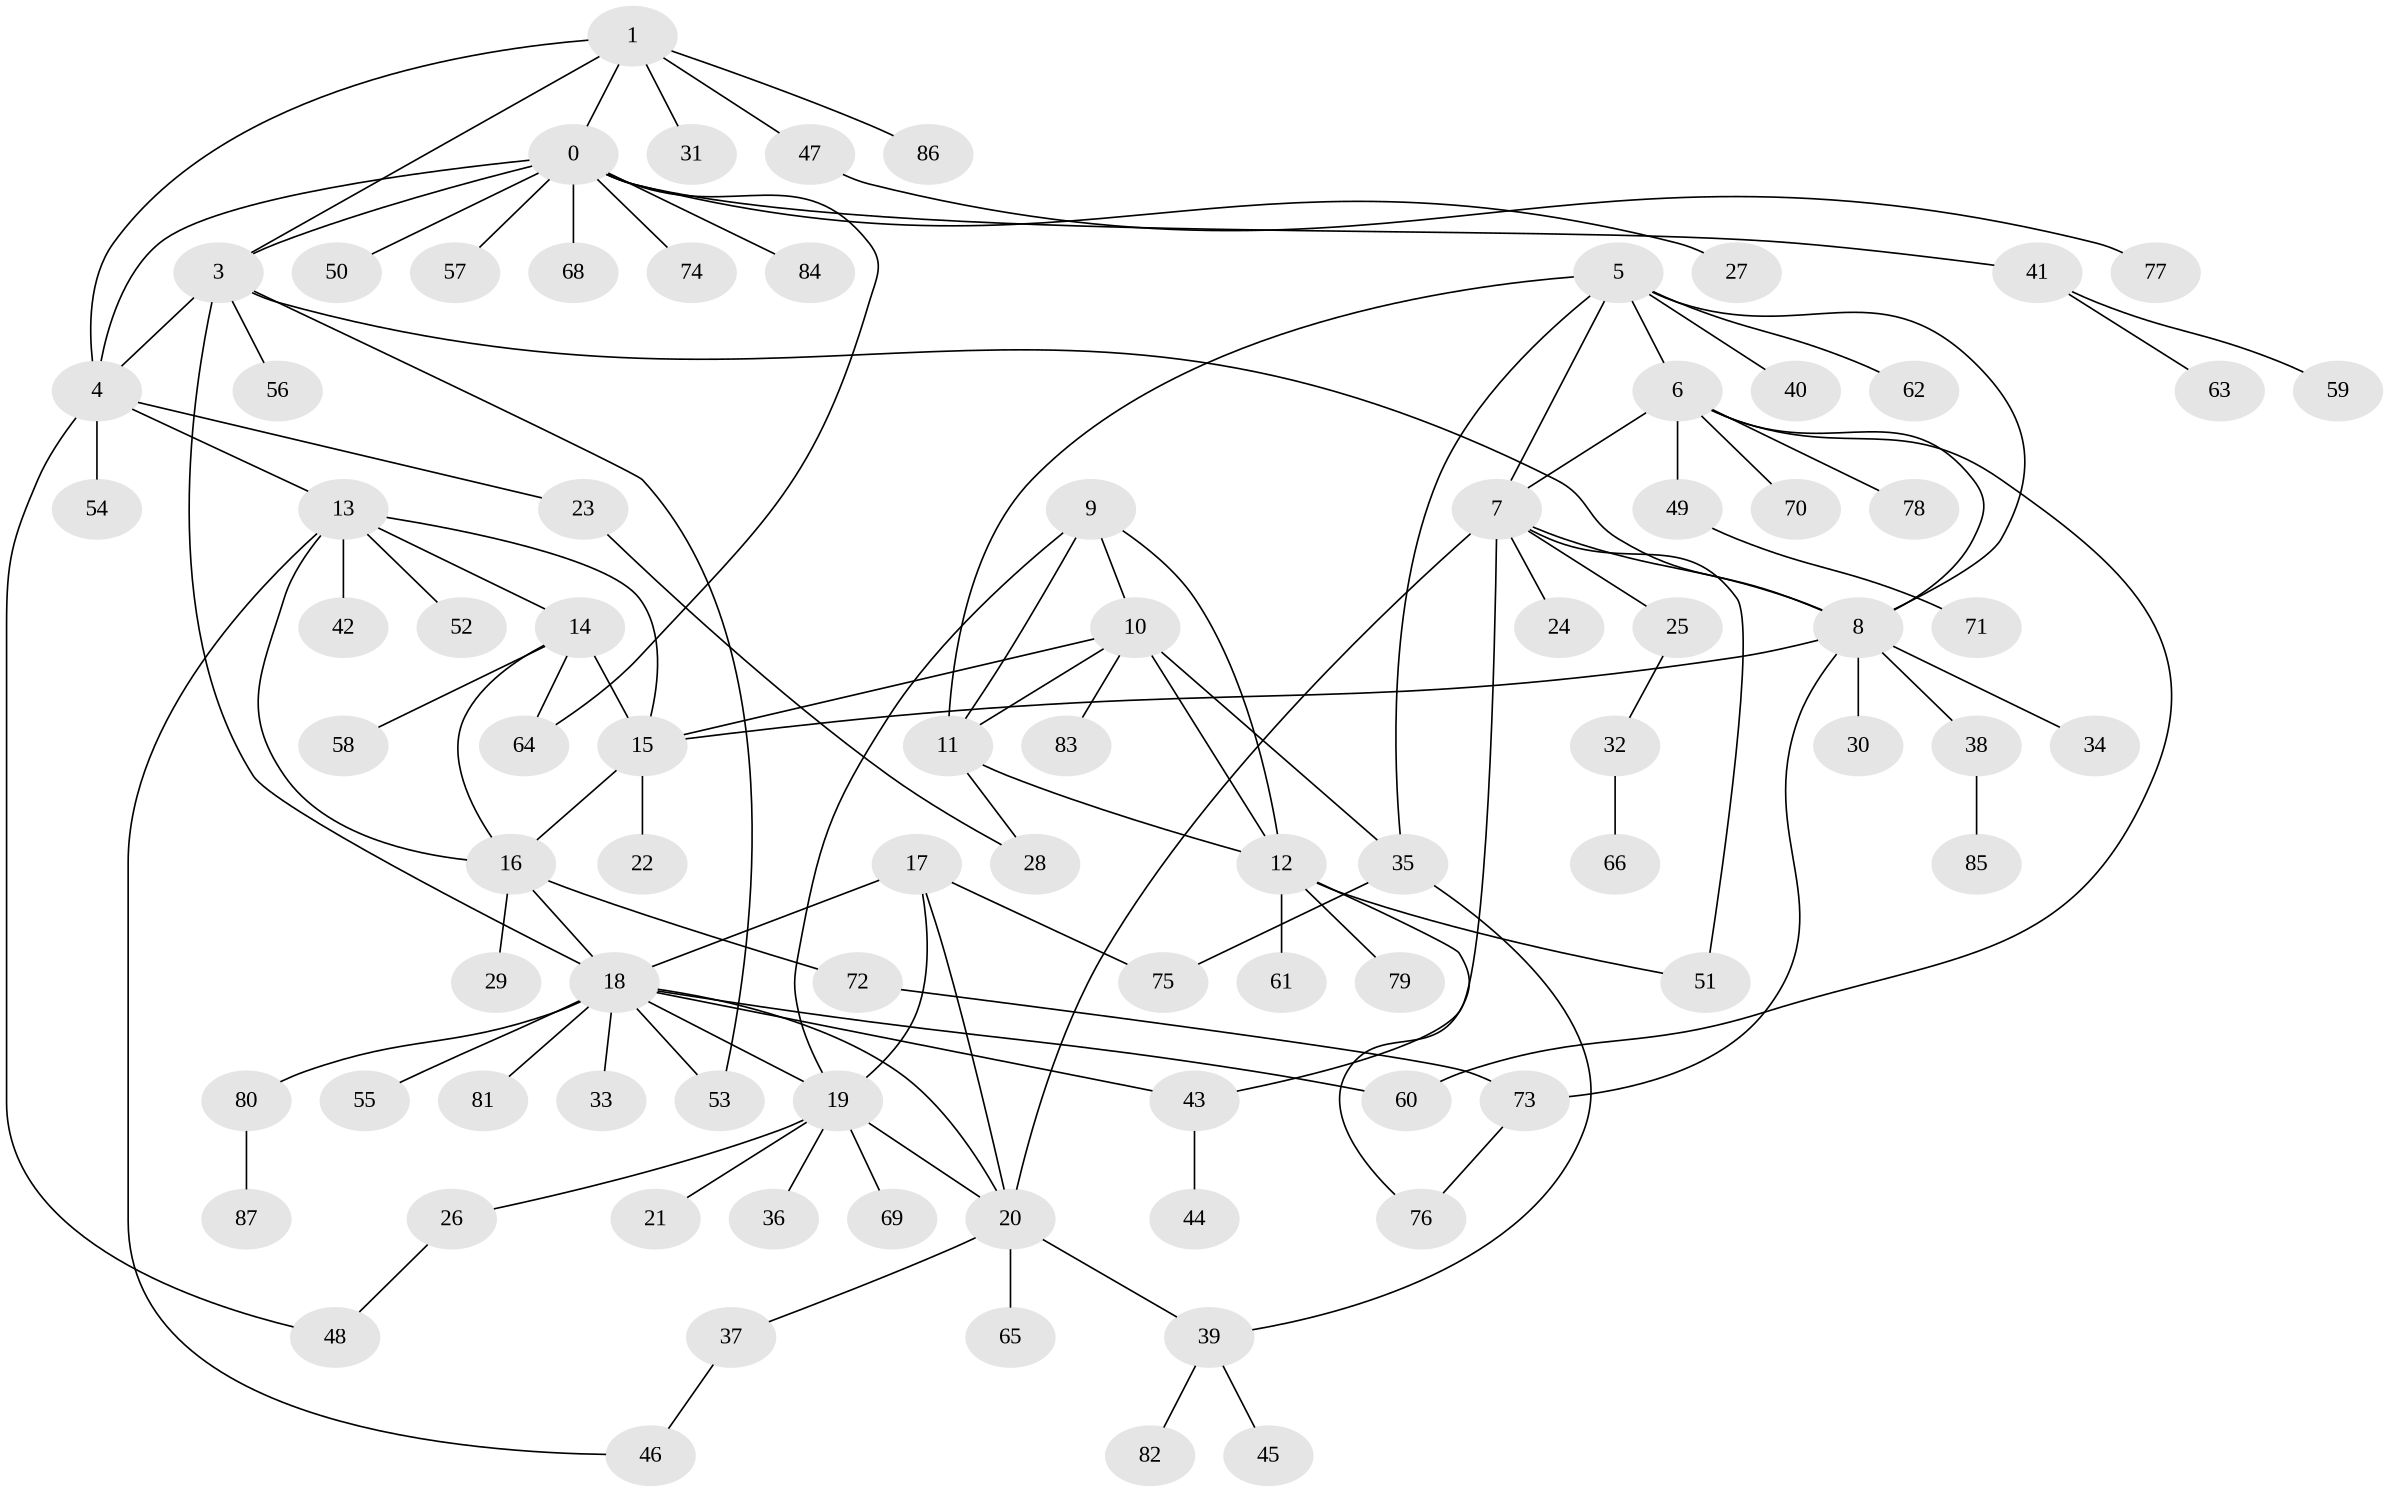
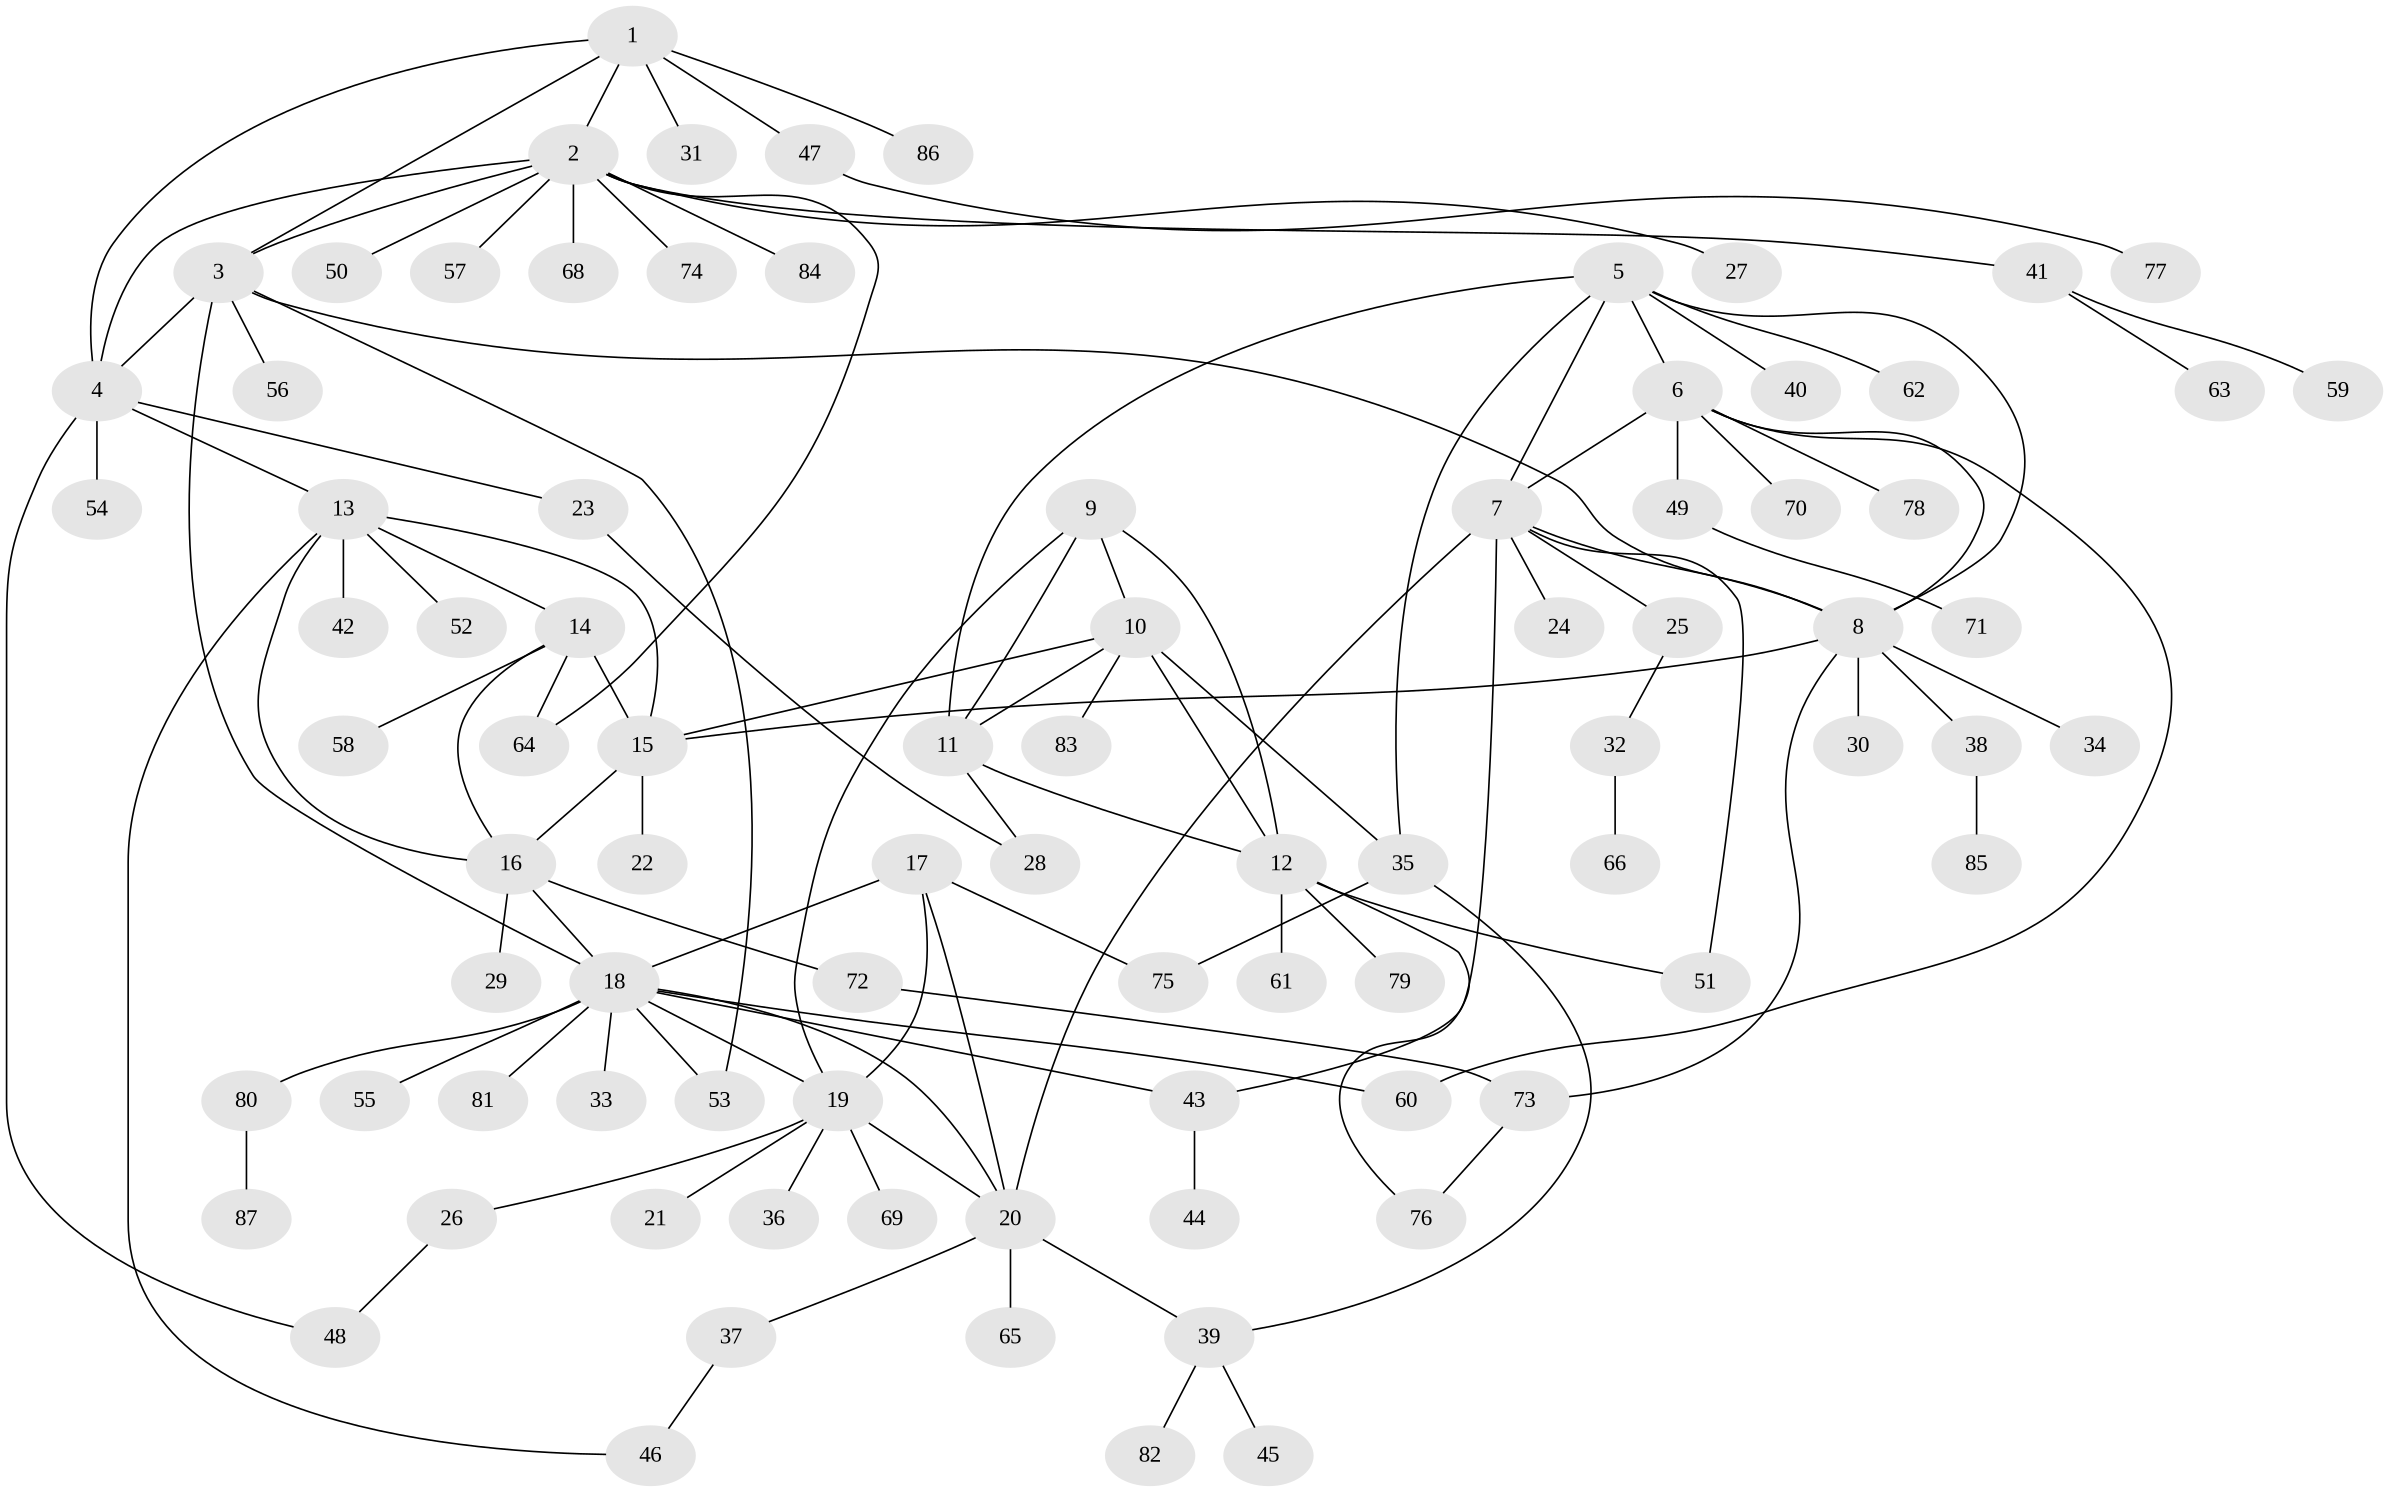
(573, 154) -> (573, 154)
